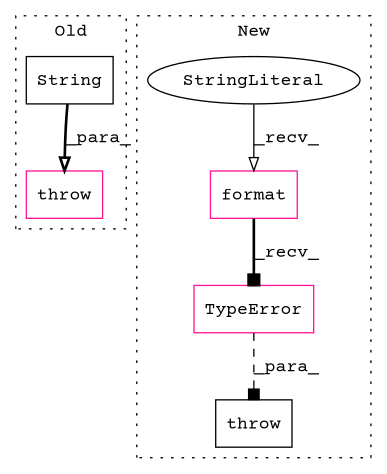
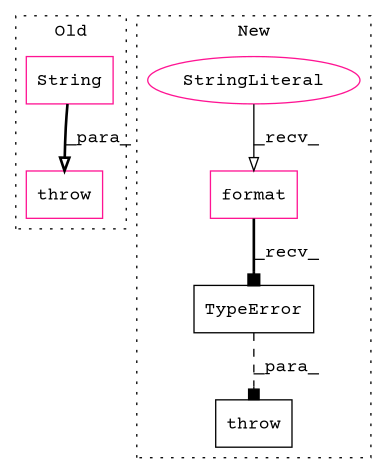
(70, 80) -> (70, 80)
(254, 80) -> (254, 80)
(254, 309) -> (254, 309)
